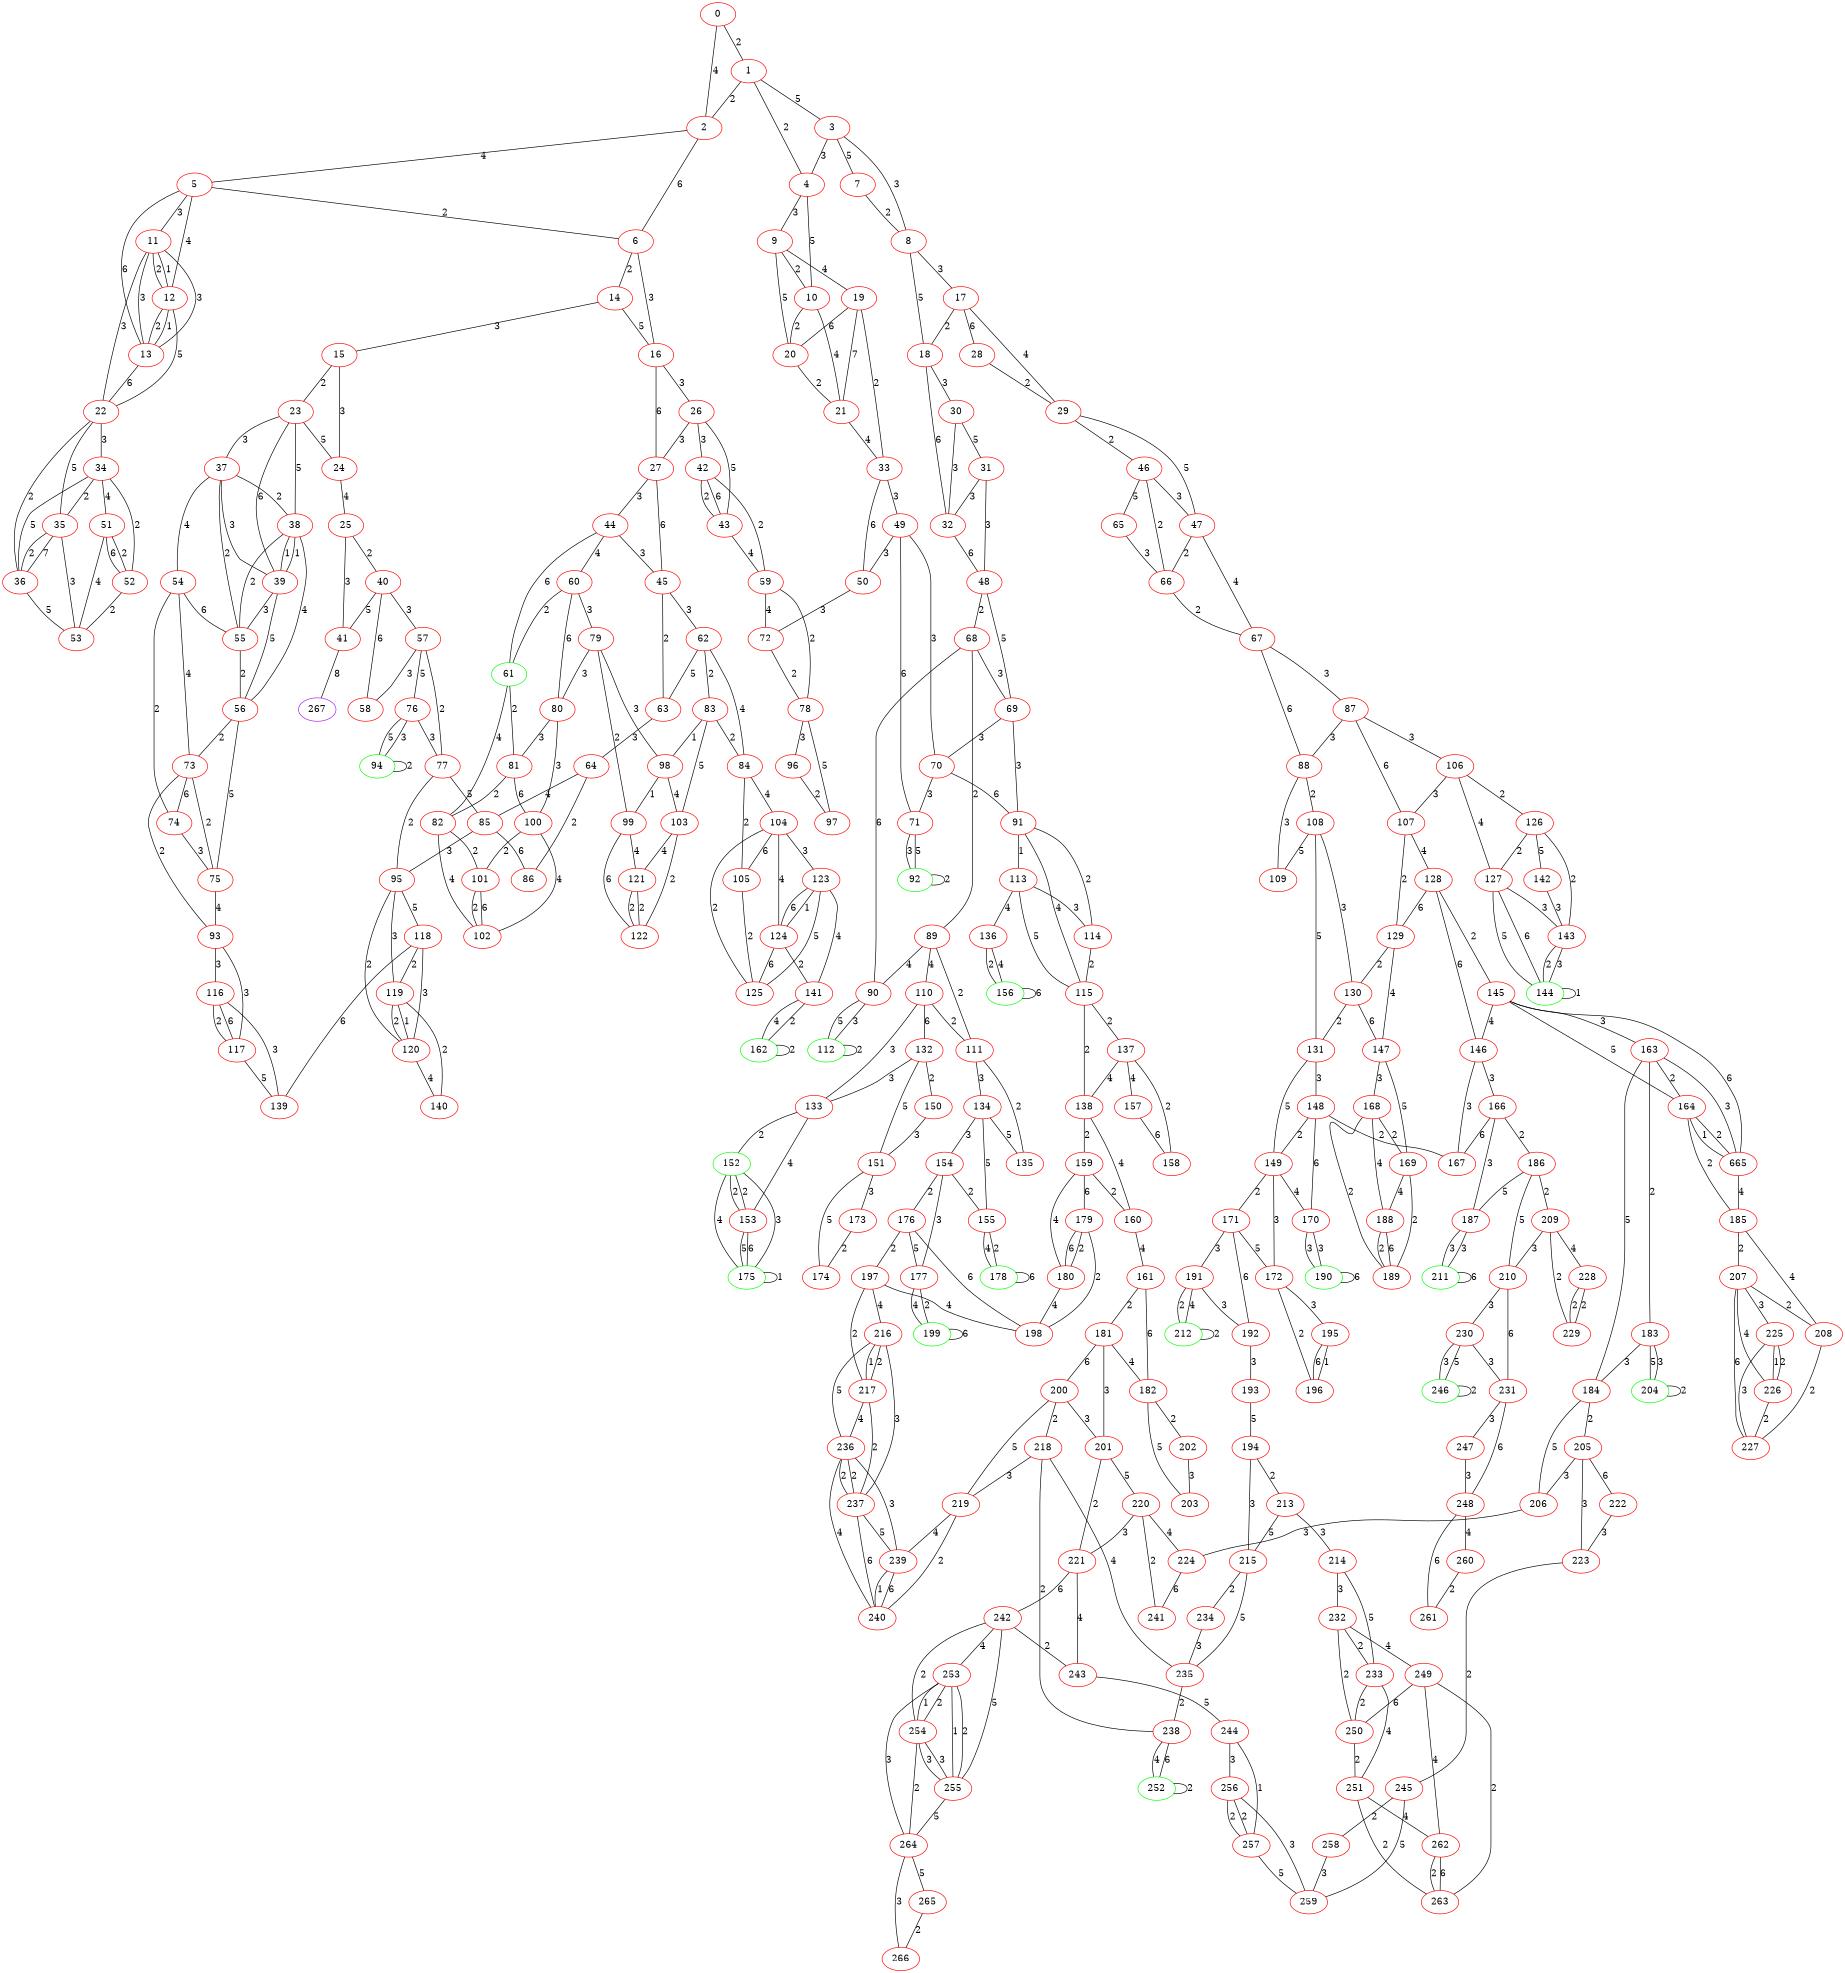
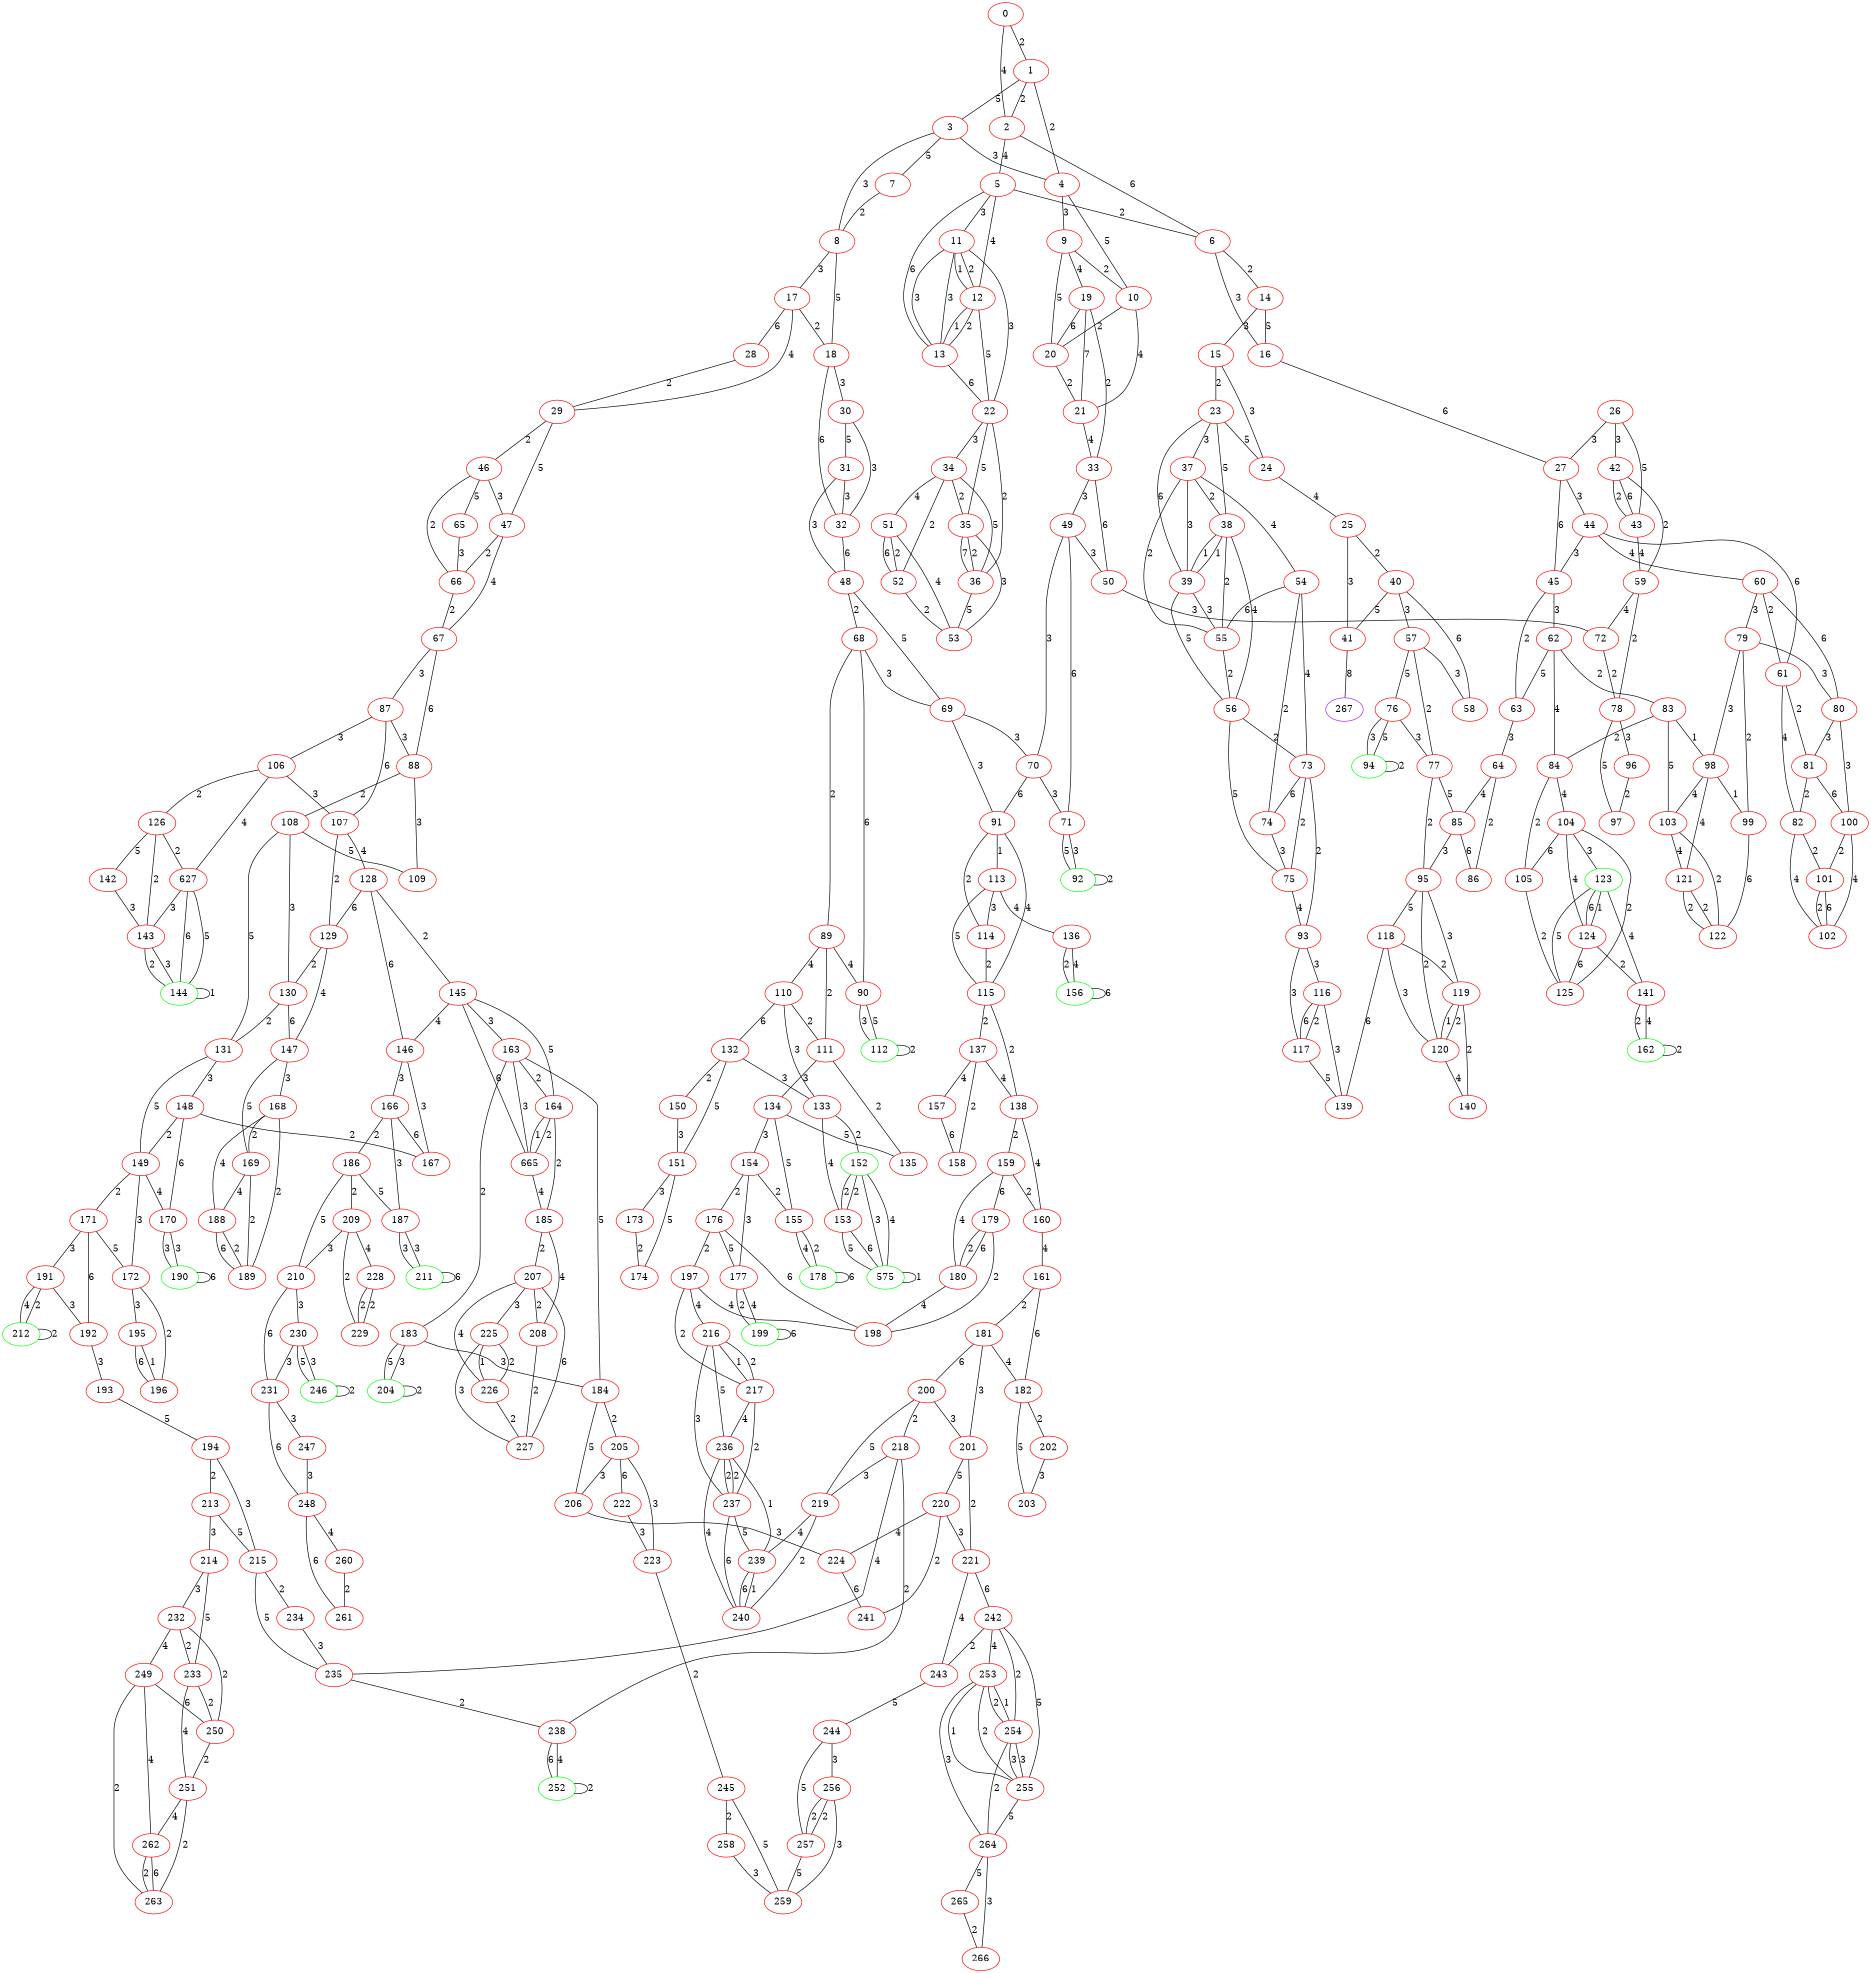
(676, 384) -> none
(509, 674) -> (1783, 674)
(633, 852) -> (1698, 823)
(821, 880) -> (1604, 880)
(1494, 880) -> (188, 880)
(747, 1277) -> (886, 1277)
(892, 1505) -> (771, 1505)
(1261, 1789) -> (804, 1789)
